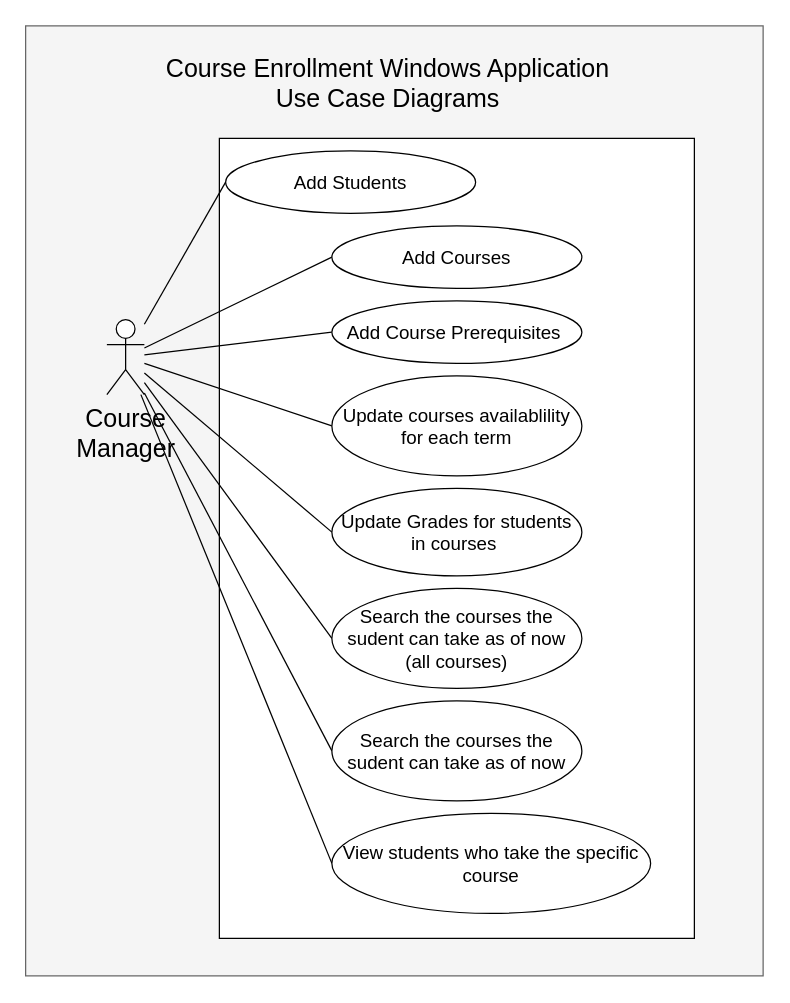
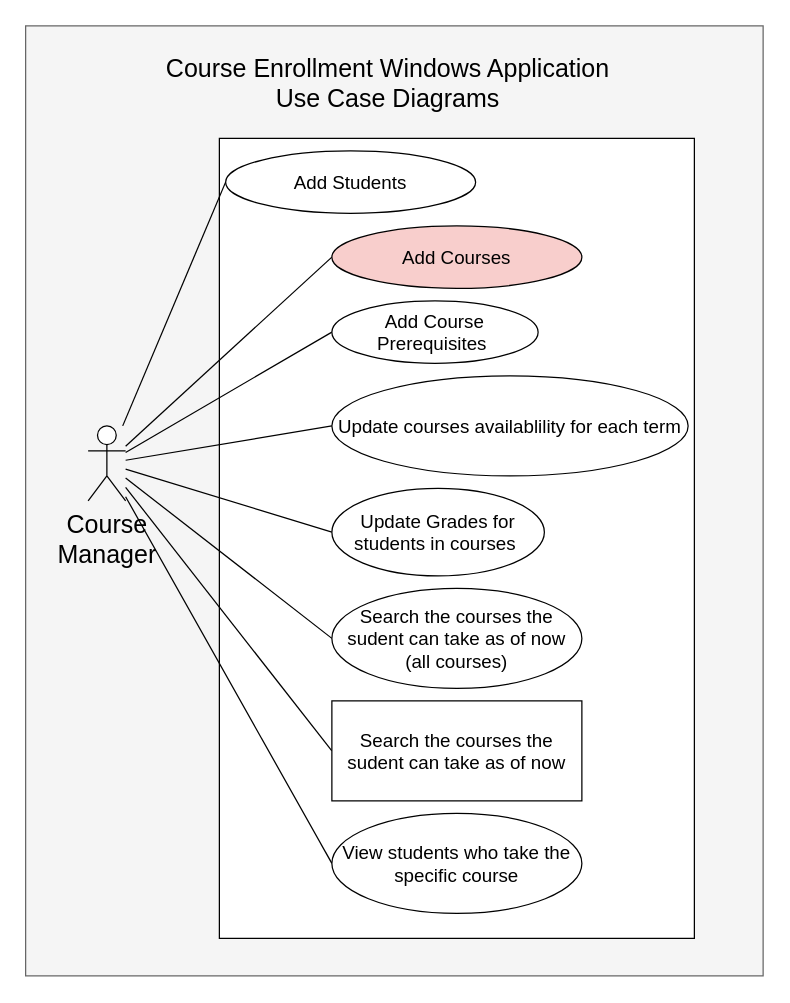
(457, 257) -> (457, 257)
(457, 332) -> (435, 332)
(126, 357) -> (107, 463)
(457, 426) -> (510, 426)
(457, 532) -> (438, 532)
(457, 751) -> (457, 751)
(491, 863) -> (457, 863)
